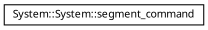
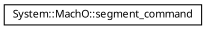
(104, 15) -> (103, 15)
